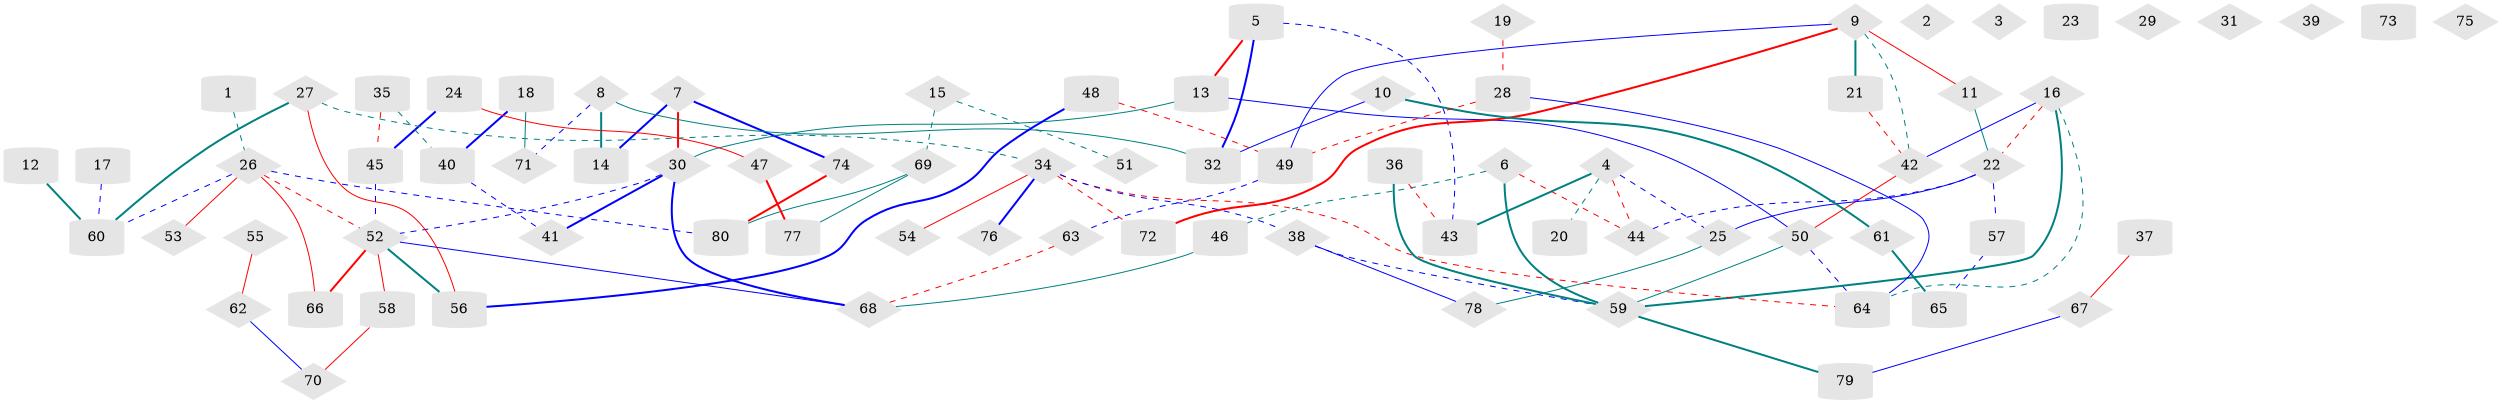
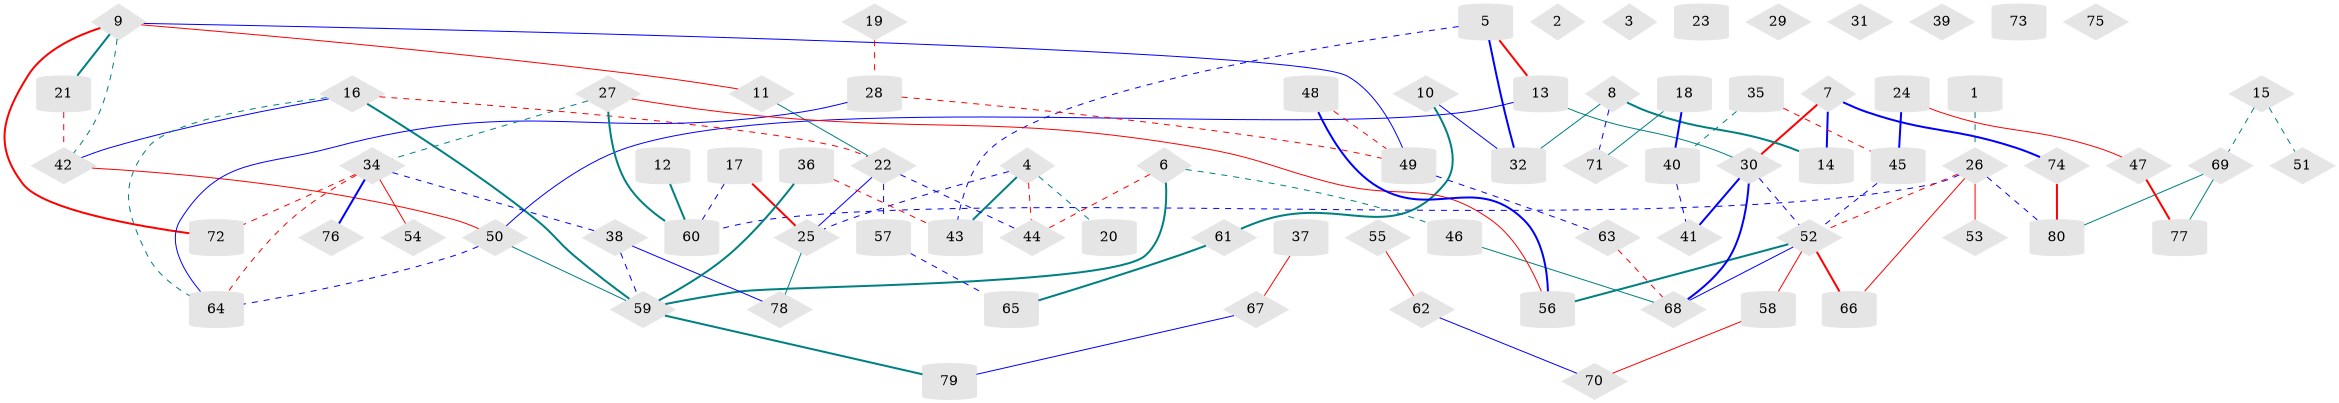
none -> (771, 202)
